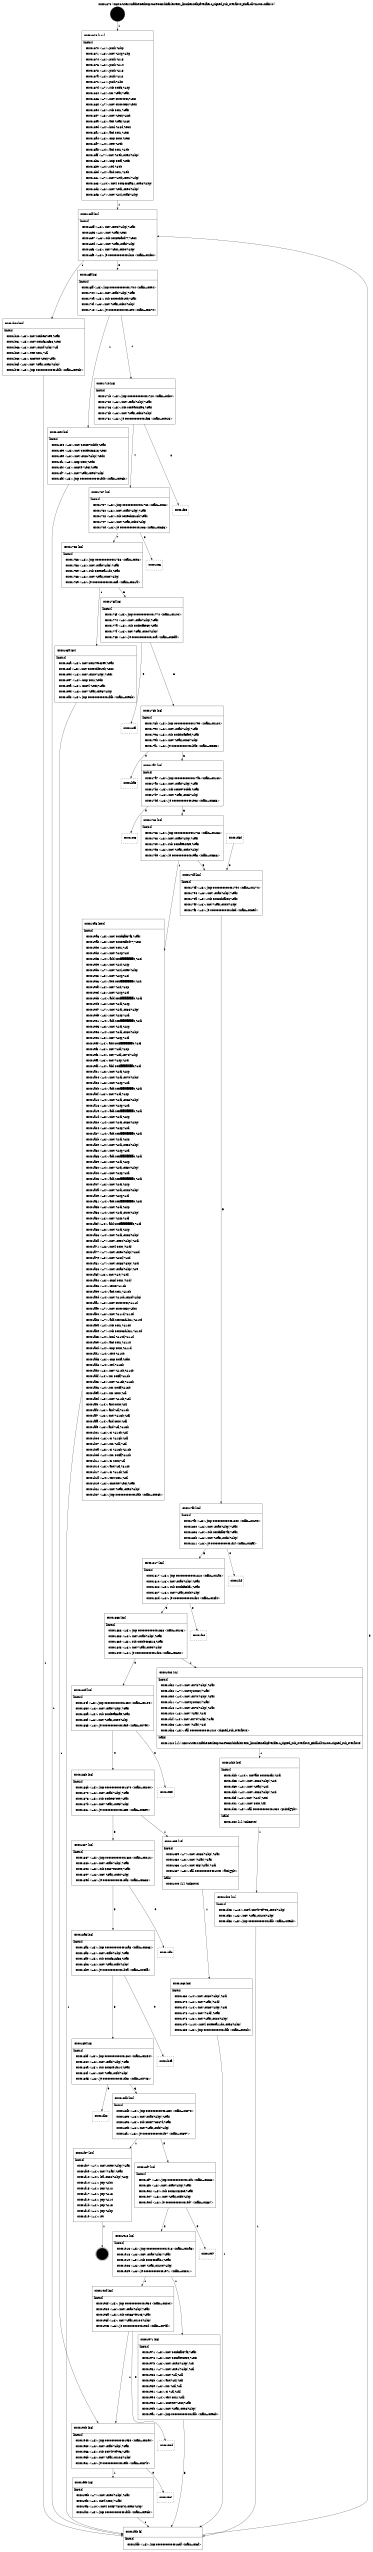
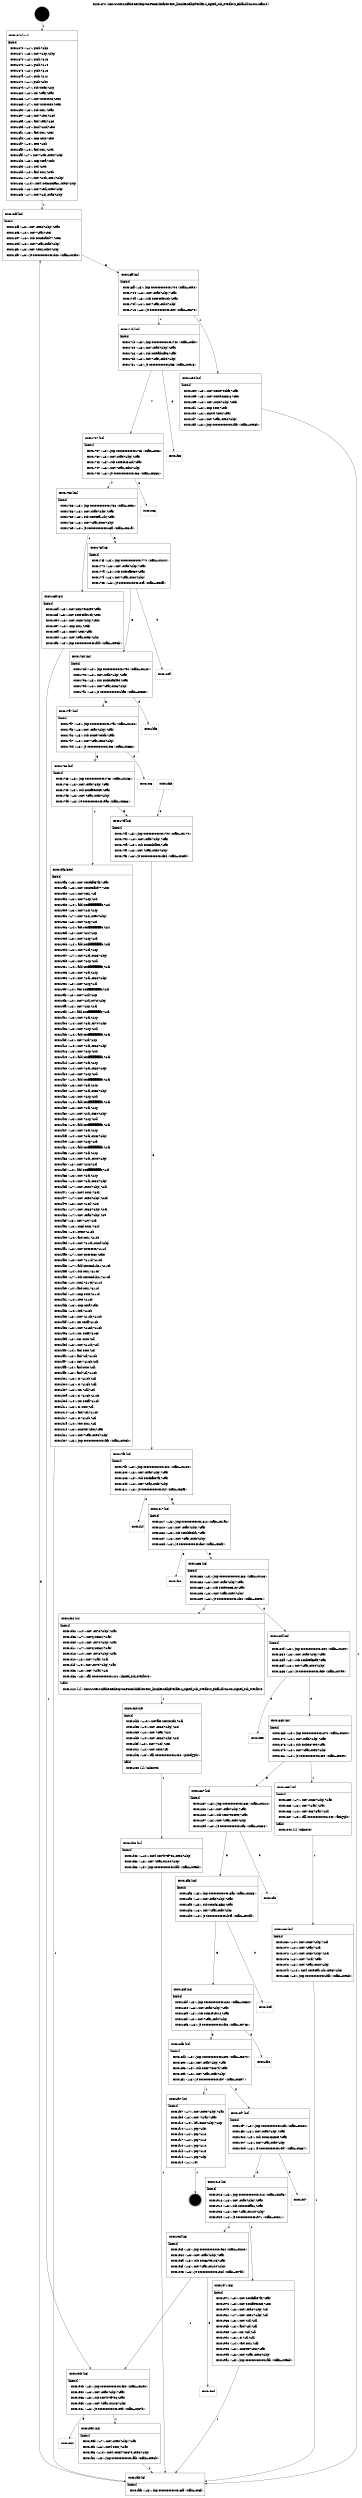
(44, 347) -> none
(184, 2473) -> (217, 2419)
